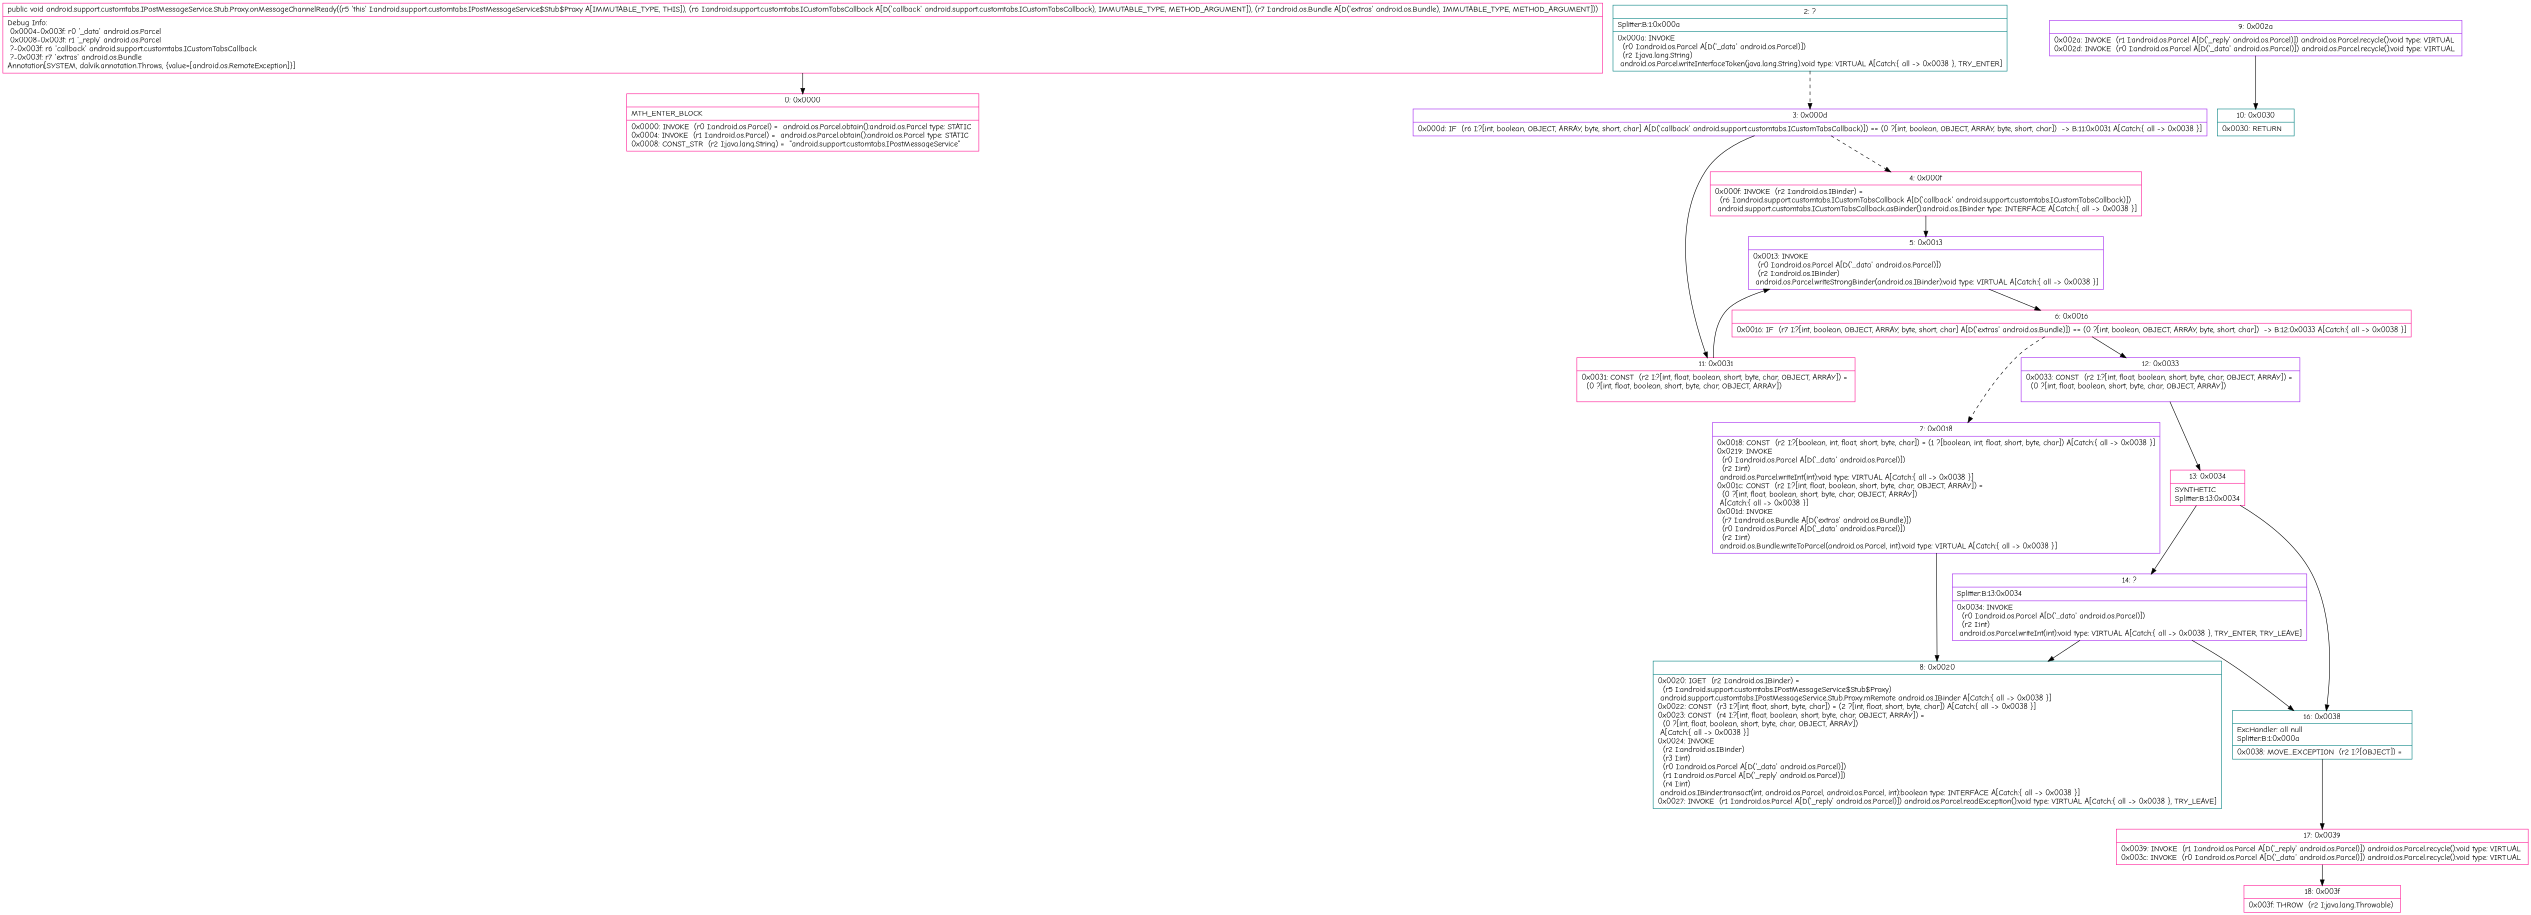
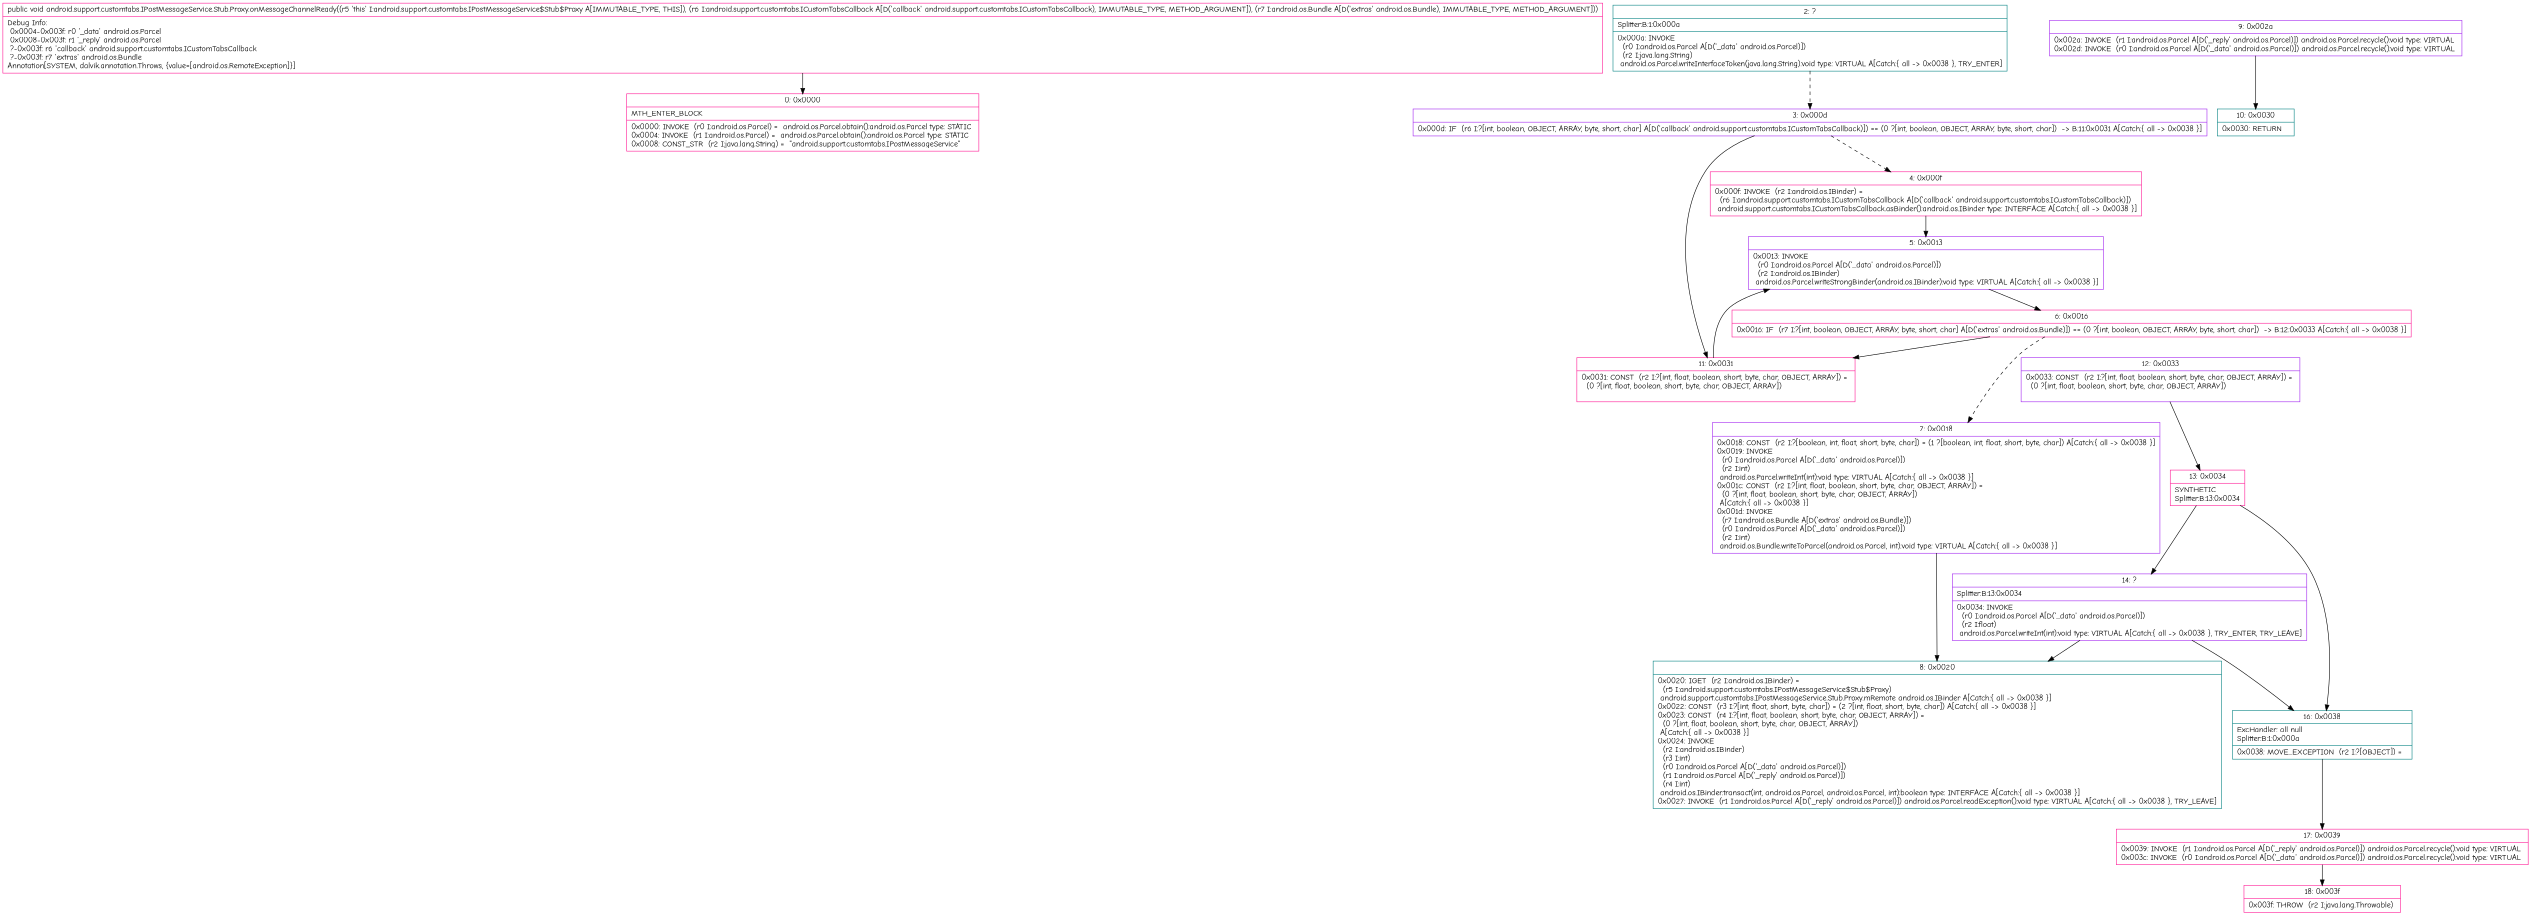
(2107, 346) -> (1924, 347)
(1748, 451) -> (1748, 451)
(1974, 625) -> (1977, 625)
